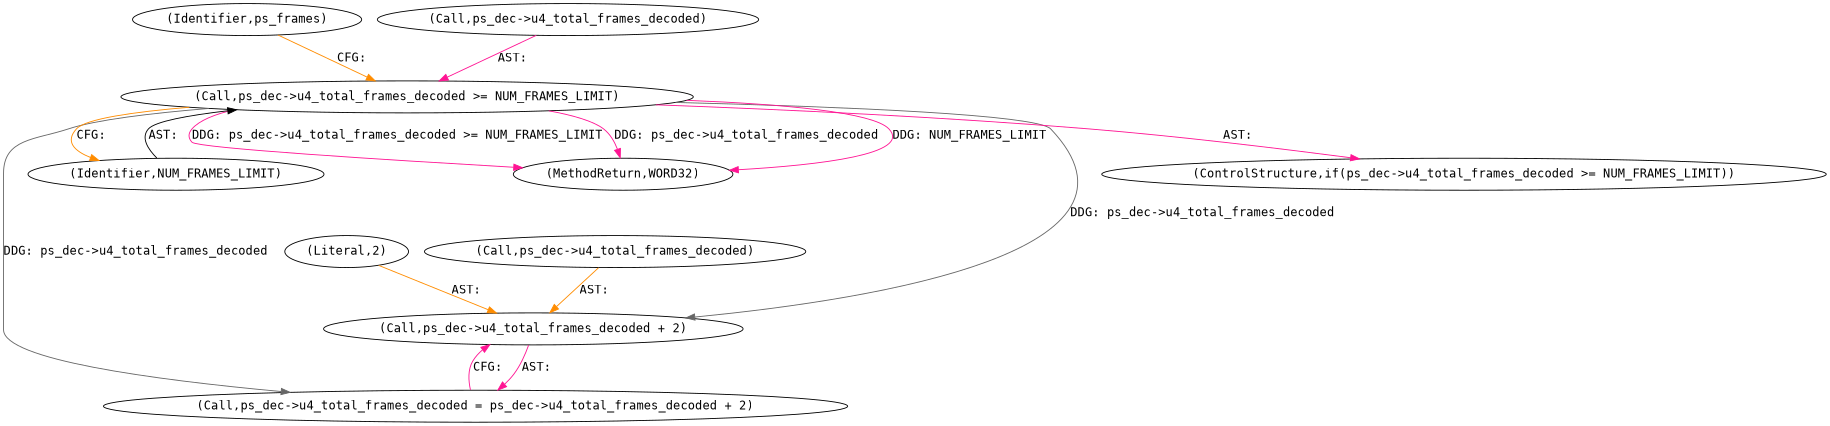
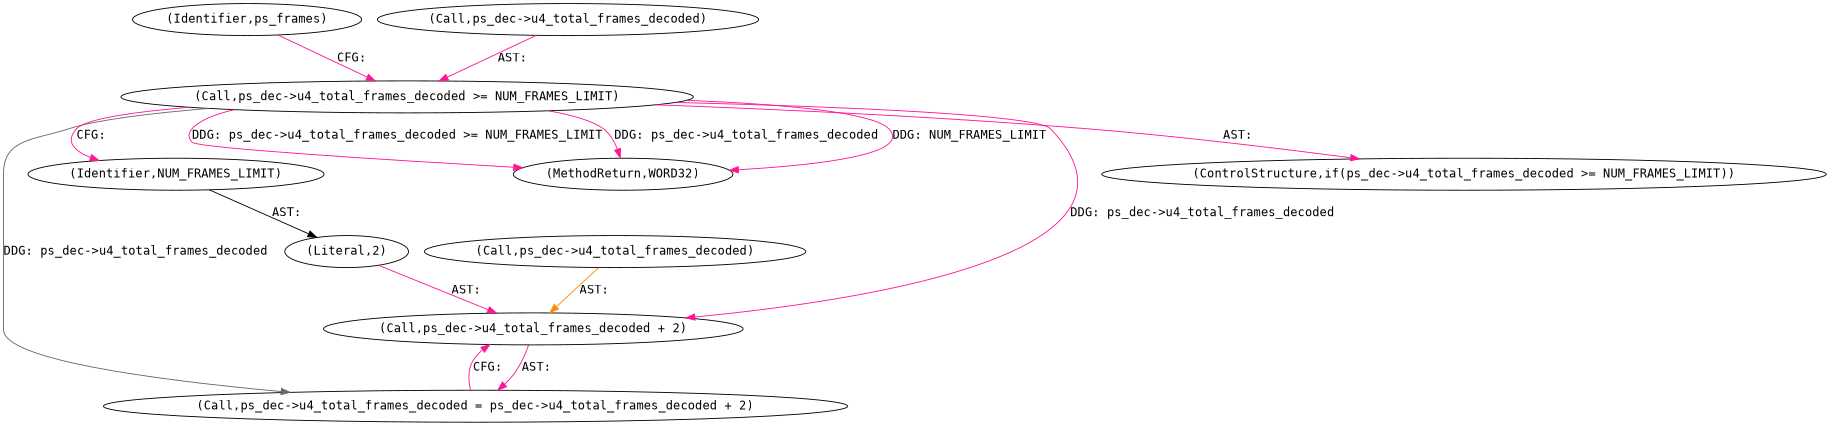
(322, 56) -> (322, 56)
(112, 117) -> (112, 117)
(171, 120) -> (259, 212)
(1076, 175) -> (1076, 175)
(433, 288) -> (433, 288)
